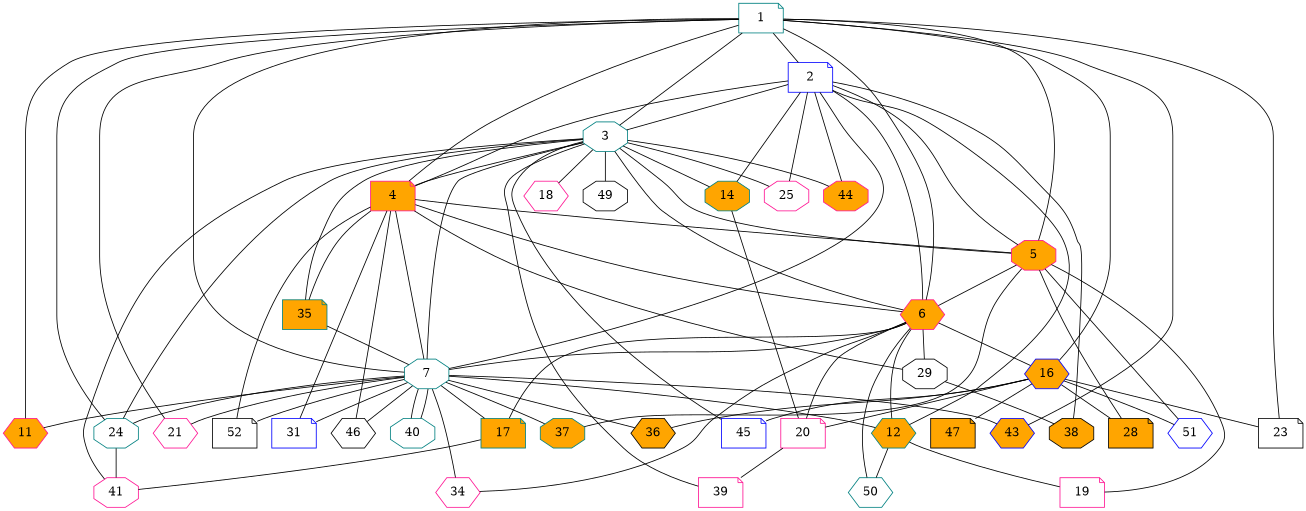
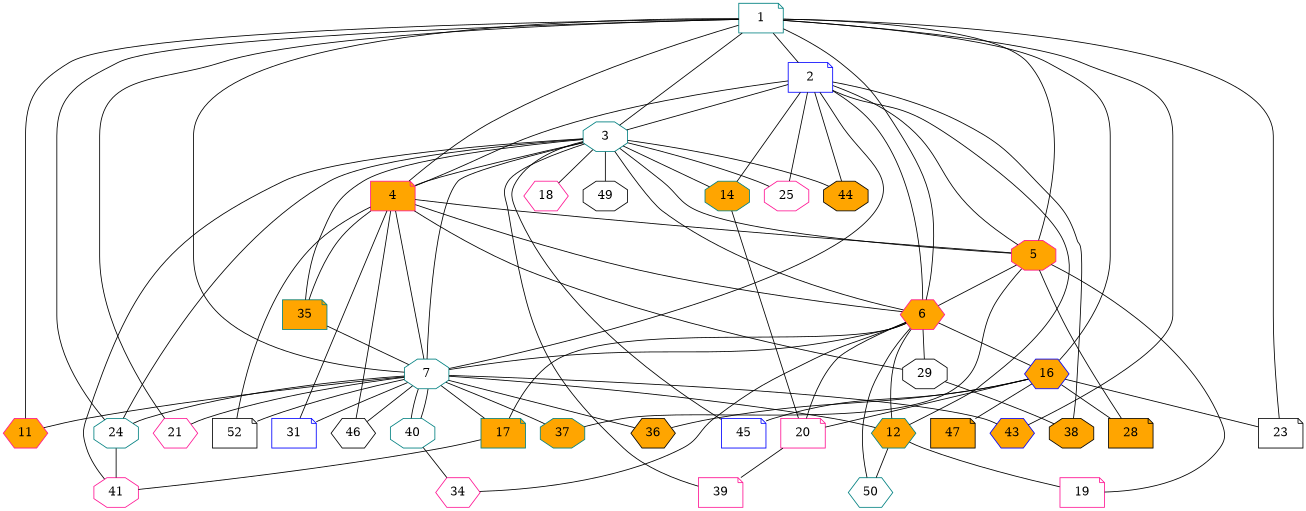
(846, 196) -> (846, 196)
(446, 433) -> (435, 463)
(1190, 433) -> none
